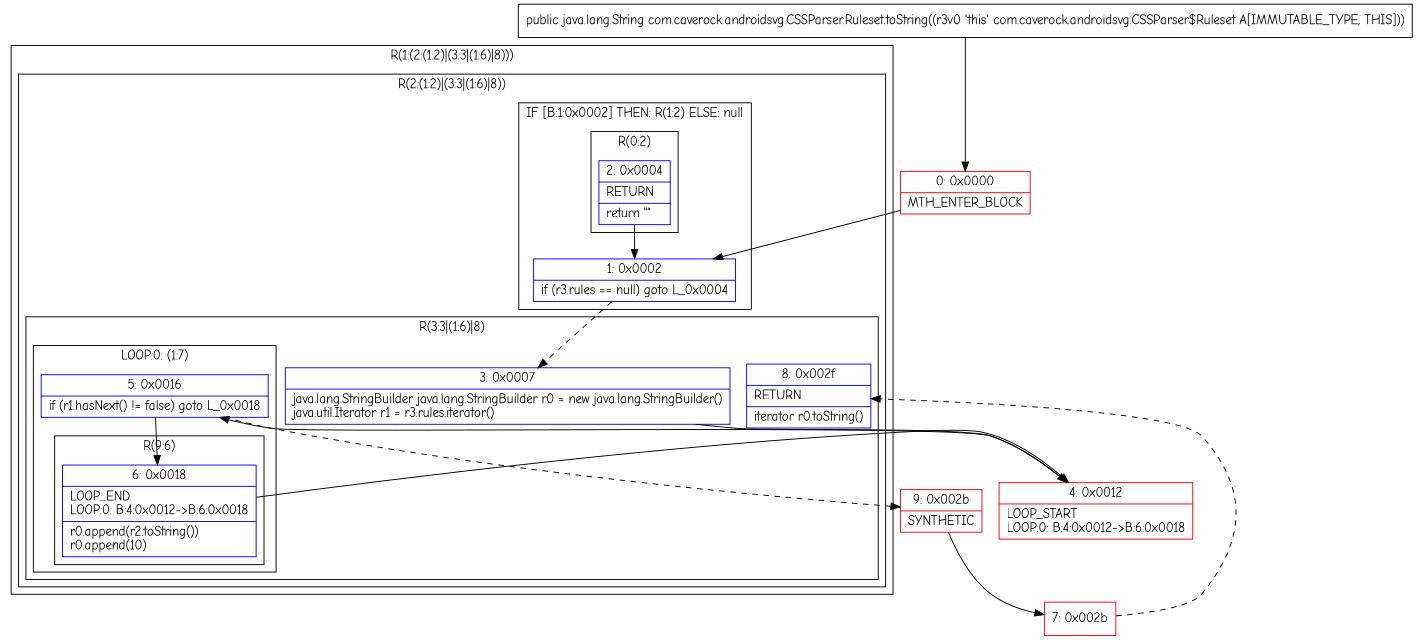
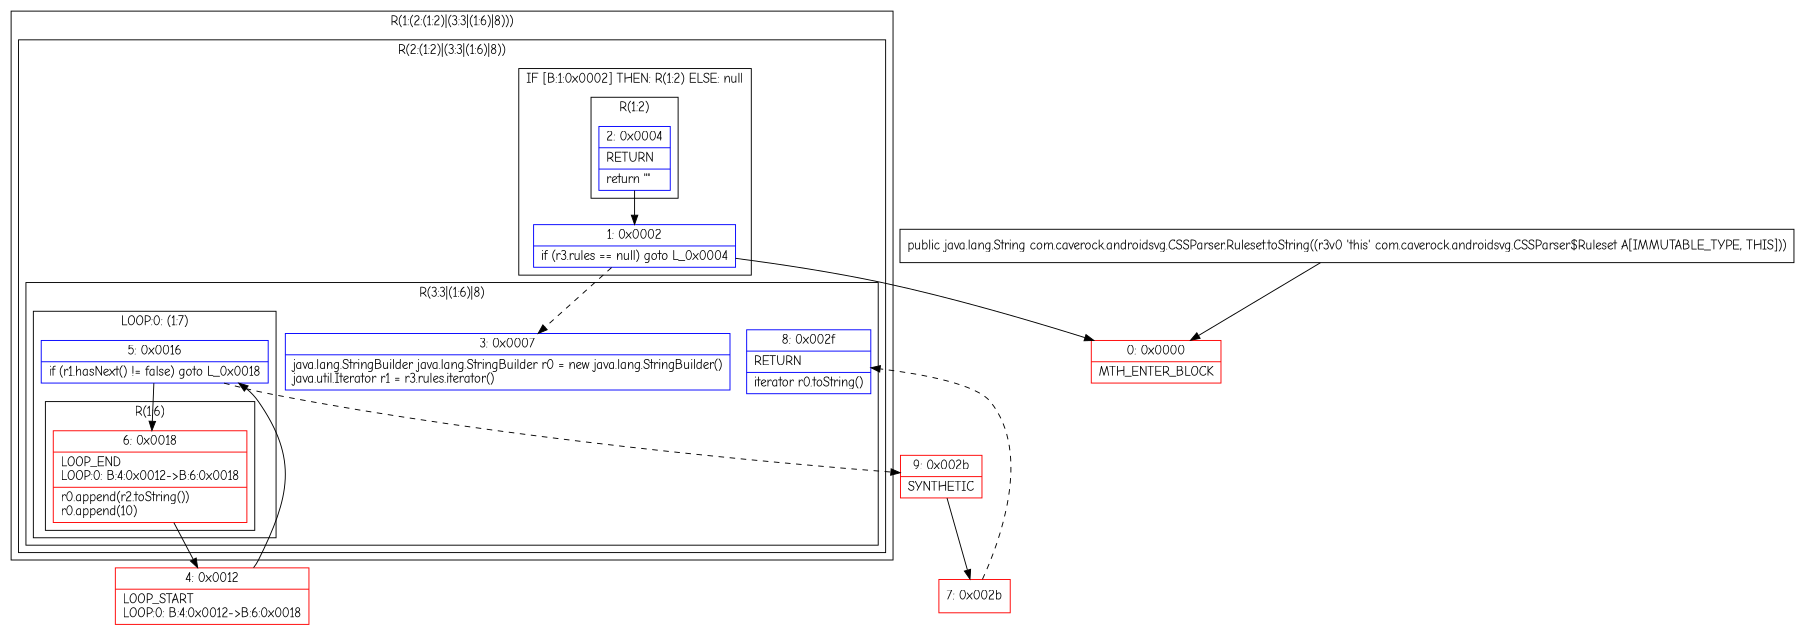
(635, 142) -> (635, 108)
(811, 233) -> (912, 289)
(883, 430) -> none
(159, 447) -> (150, 412)
(159, 511) -> (150, 477)
